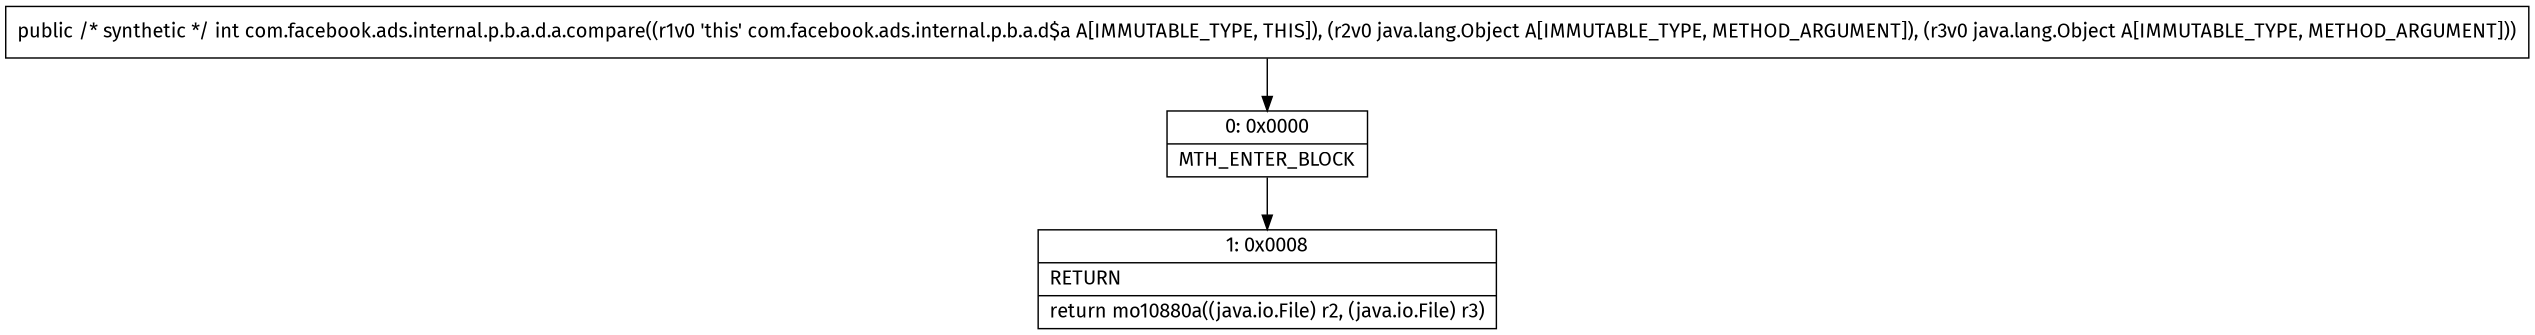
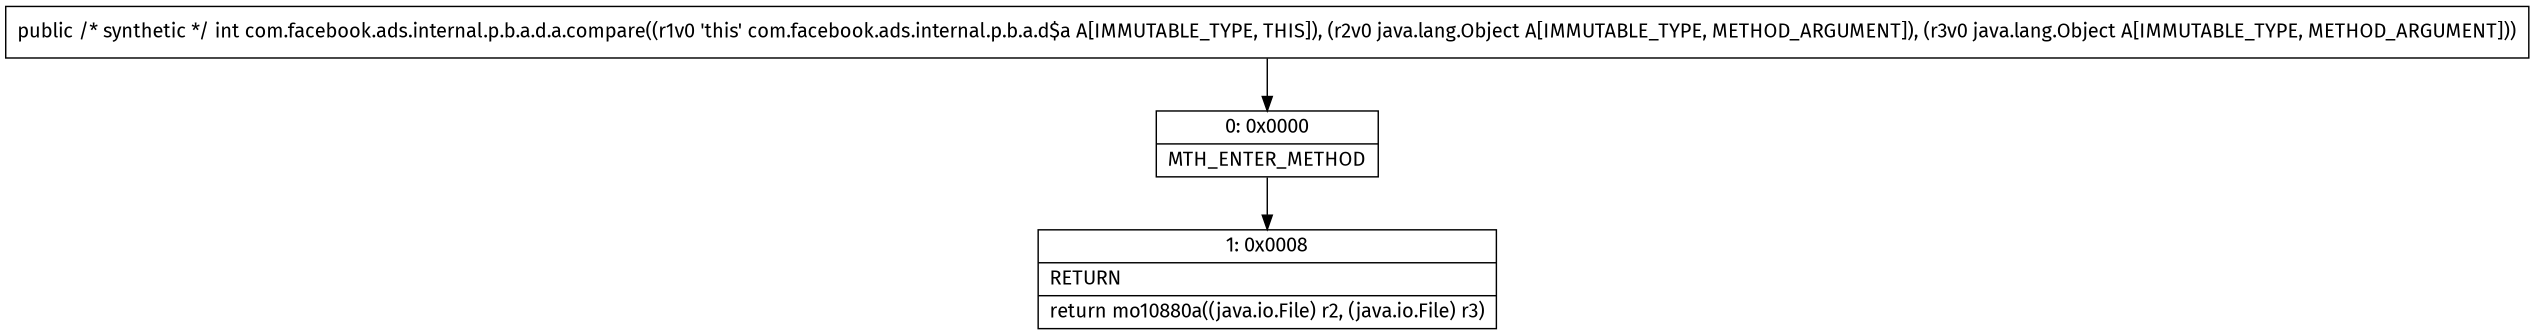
(1267, 160) -> (1267, 160)
